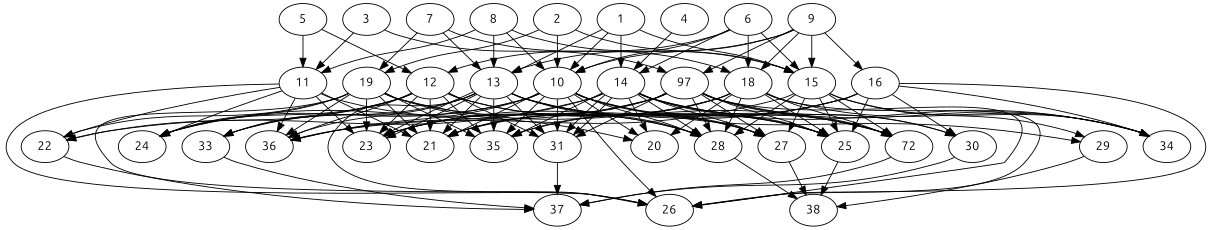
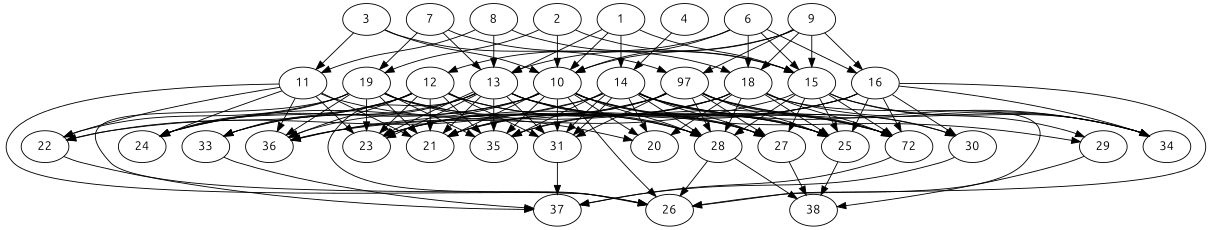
(303, 19) -> none
(522, 48) -> (458, 50)
(689, 49) -> (806, 48)
none -> (890, 111)
(1011, 151) -> (697, 175)
